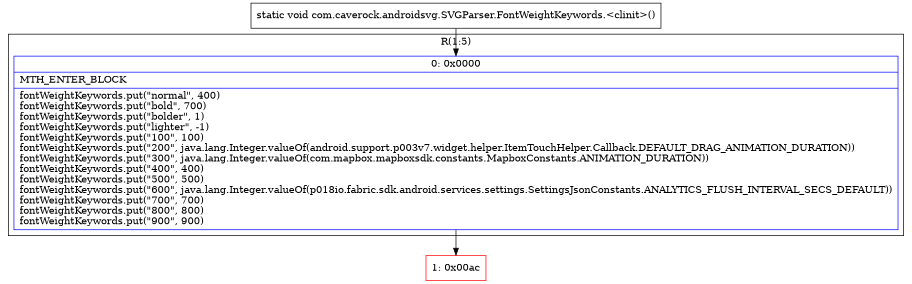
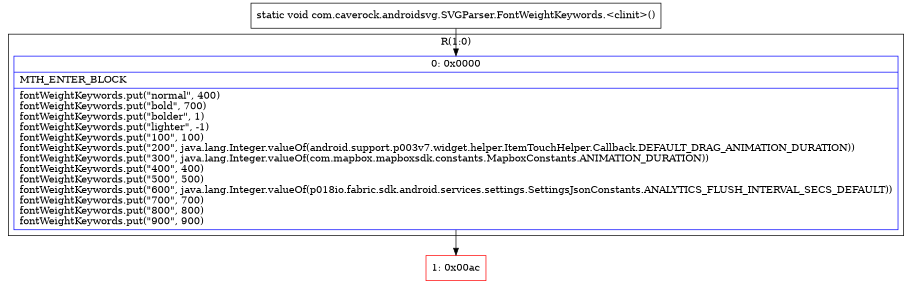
(456, 42) -> (456, 42)
